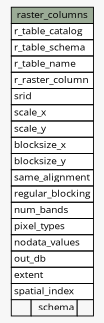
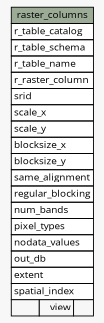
(56, 307) -> (60, 307)
